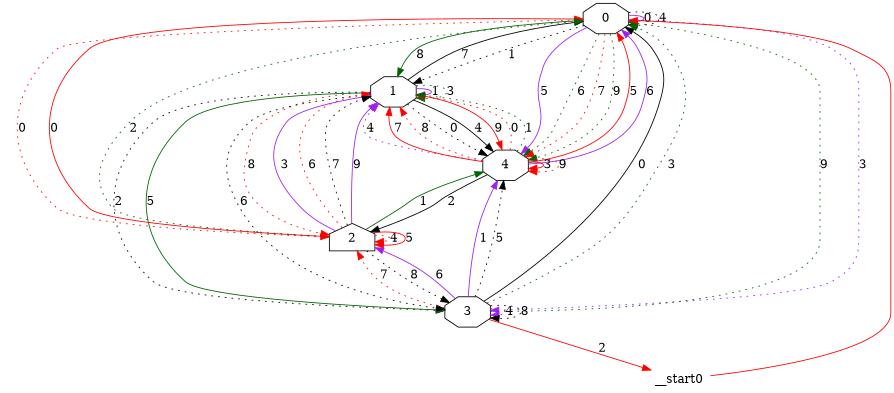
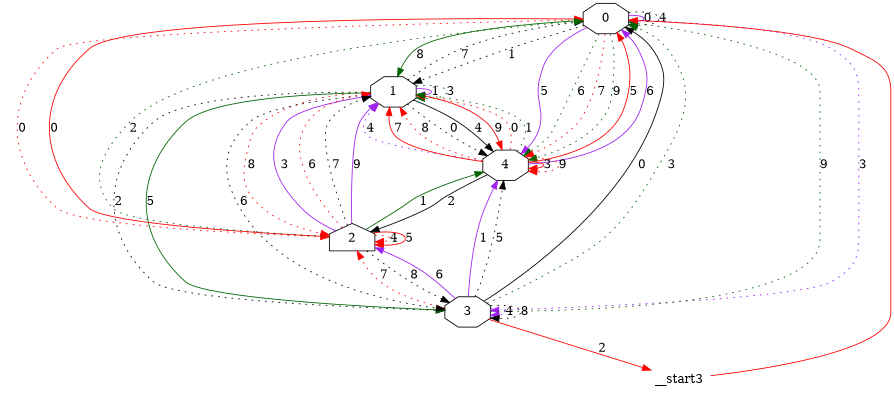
(487, 40) -> (487, 40)
(679, 380) -> (679, 380)
